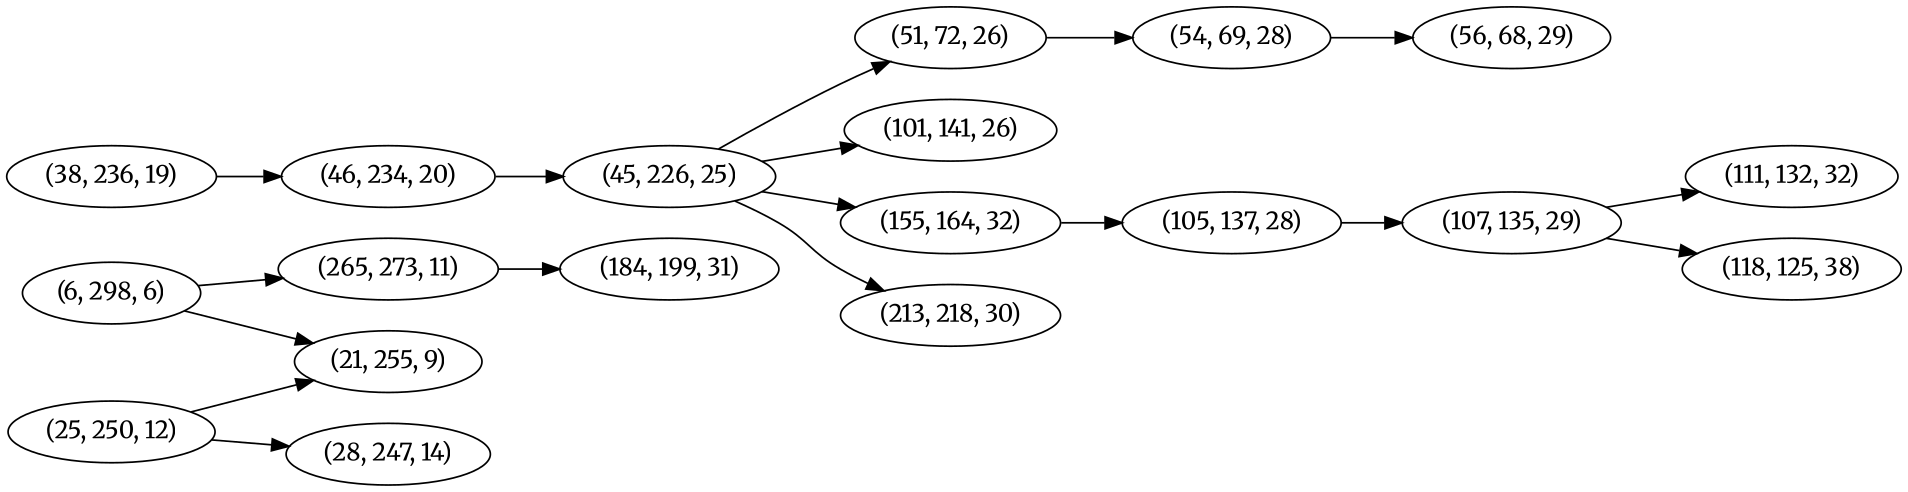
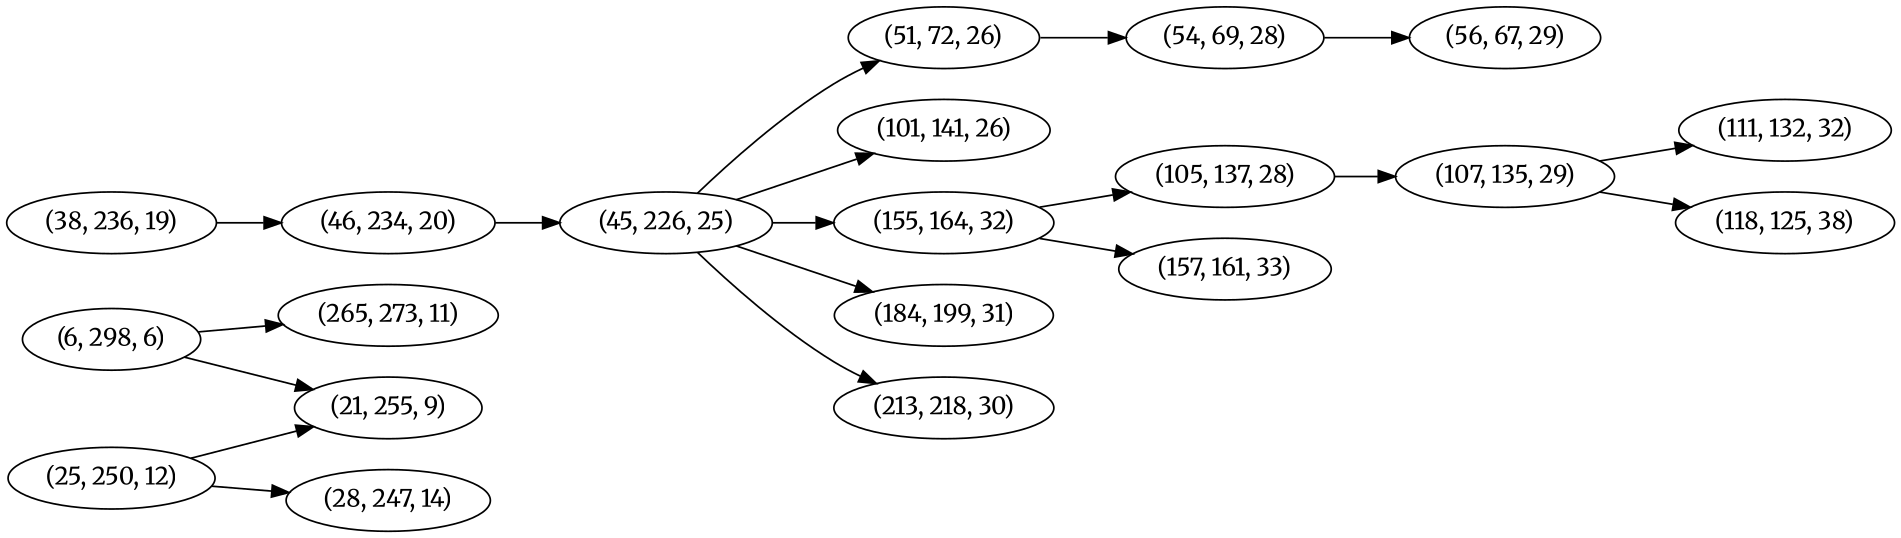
(1512, 38) -> (1505, 38)
(521, 269) -> (796, 266)
none -> (1225, 269)
